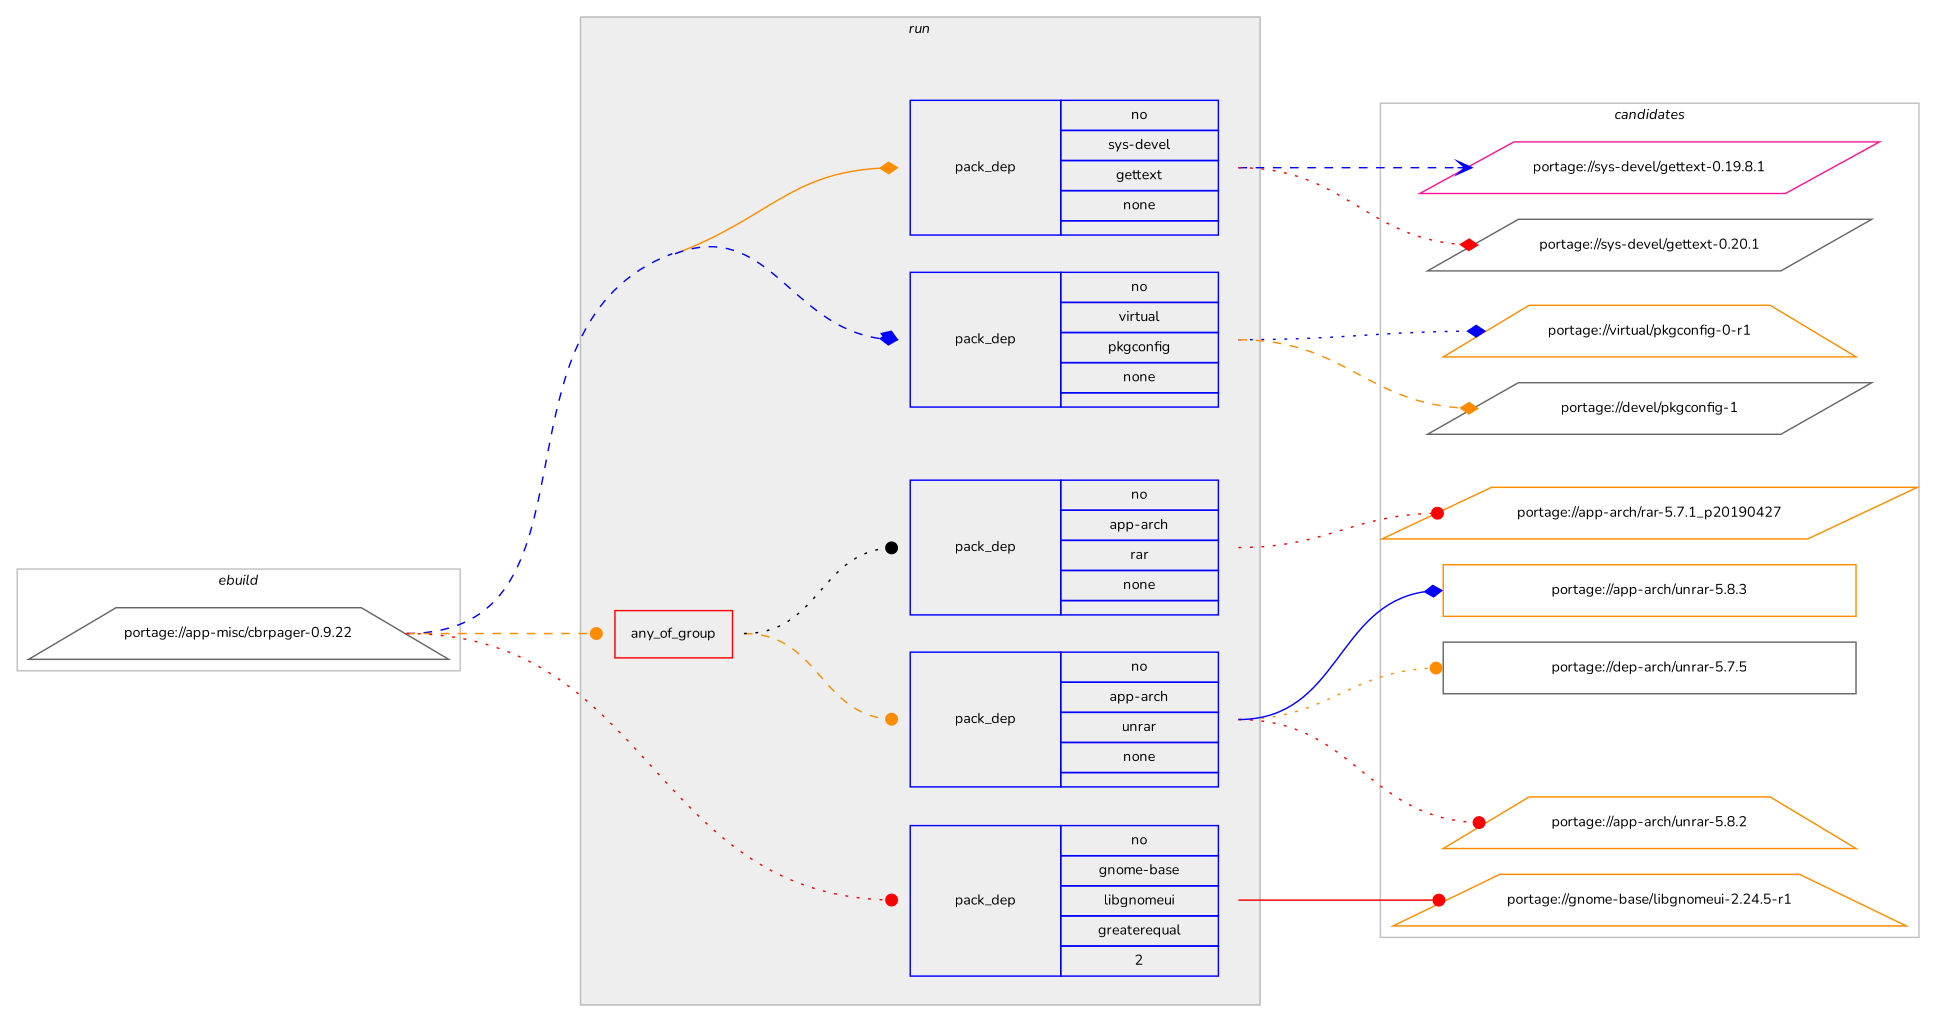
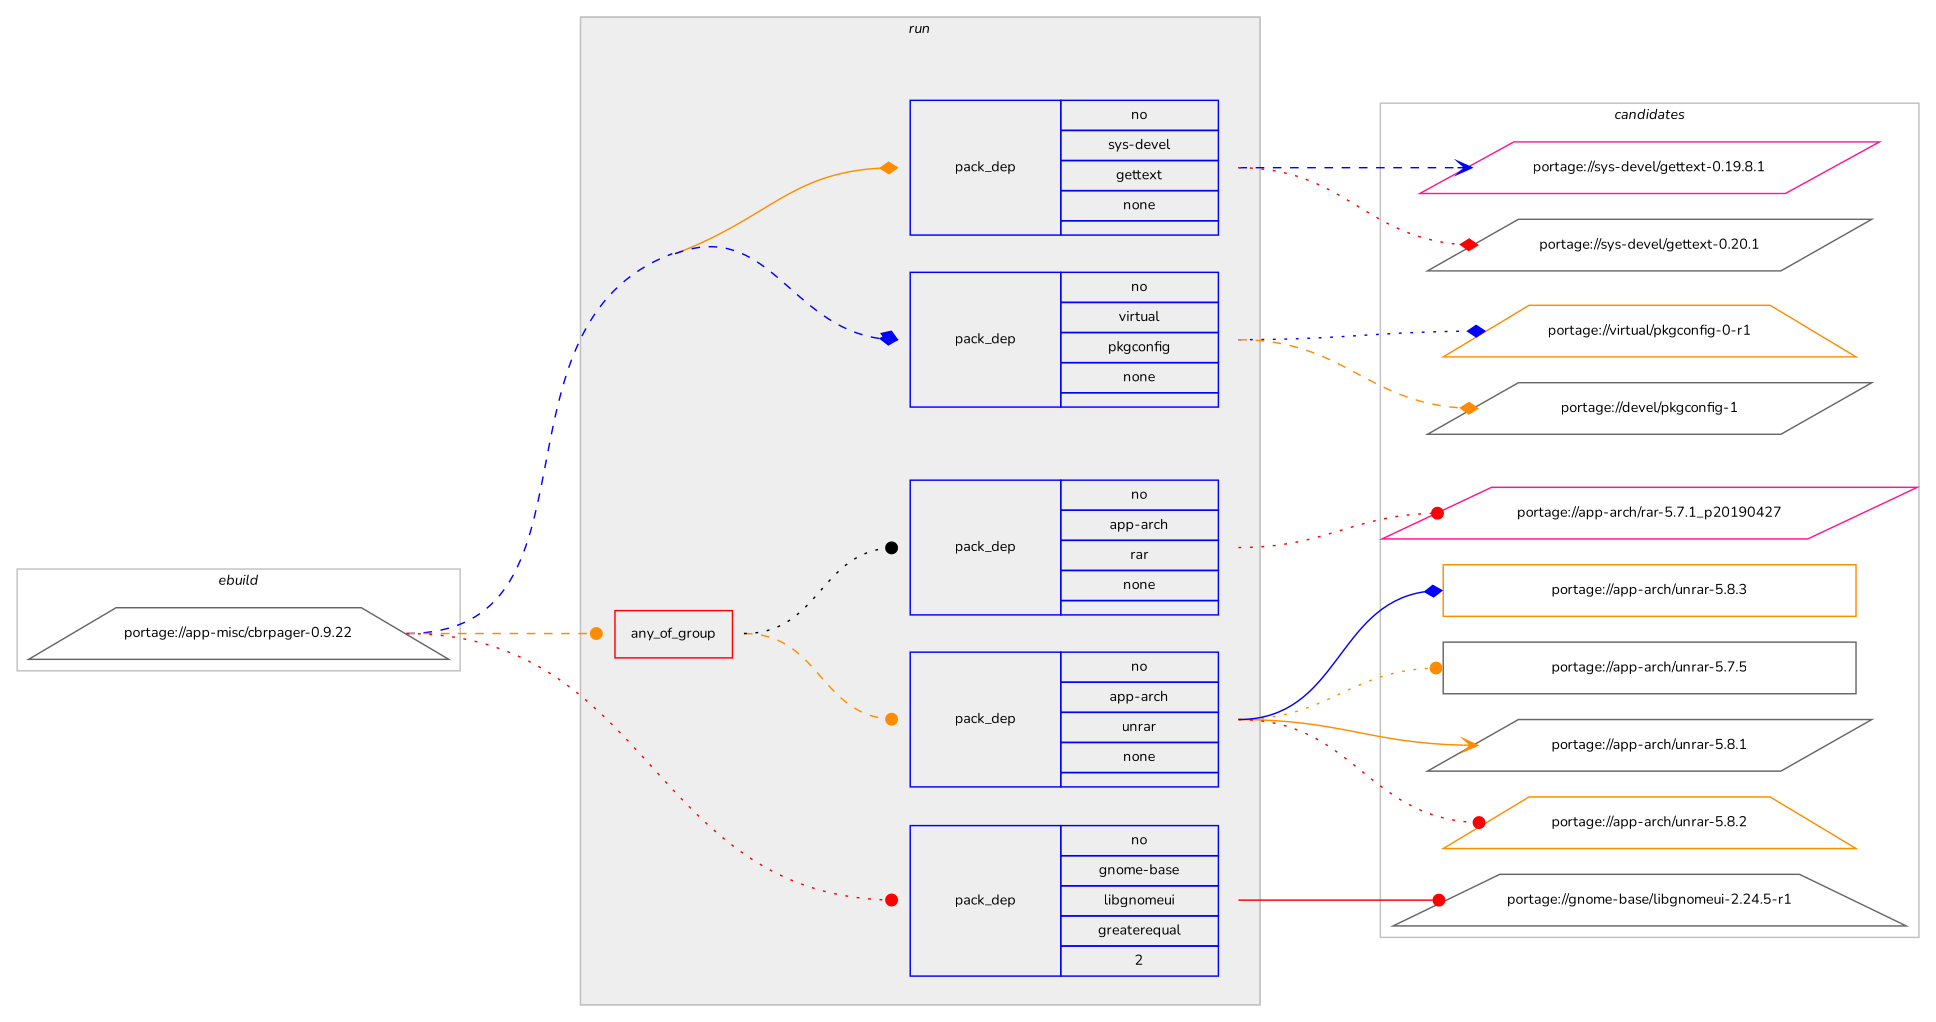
(1650, 513) -> (1650, 513)
(1650, 668) -> (1650, 668)
none -> (1650, 745)
(1650, 900) -> (1650, 900)
